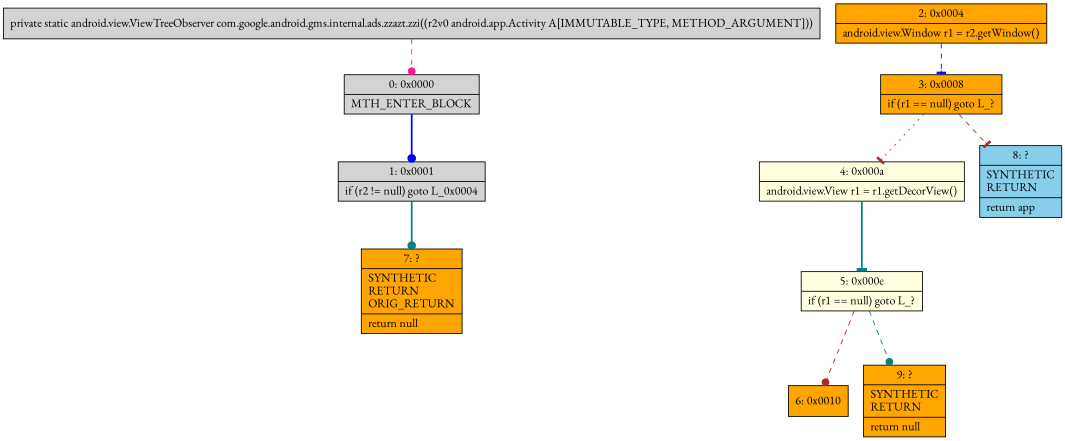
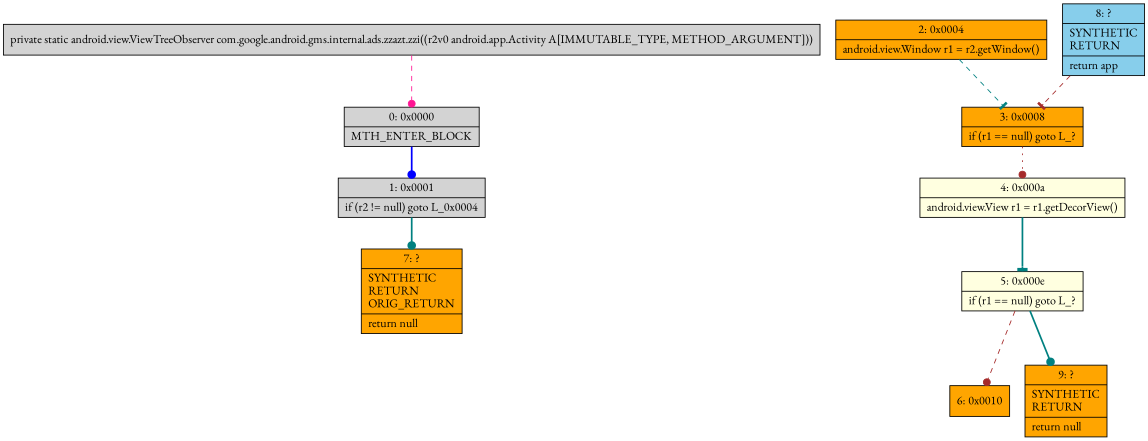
(941, 57) -> (980, 82)
(972, 128) -> (1057, 90)
(903, 136) -> (1022, 159)
(879, 335) -> (1040, 335)
